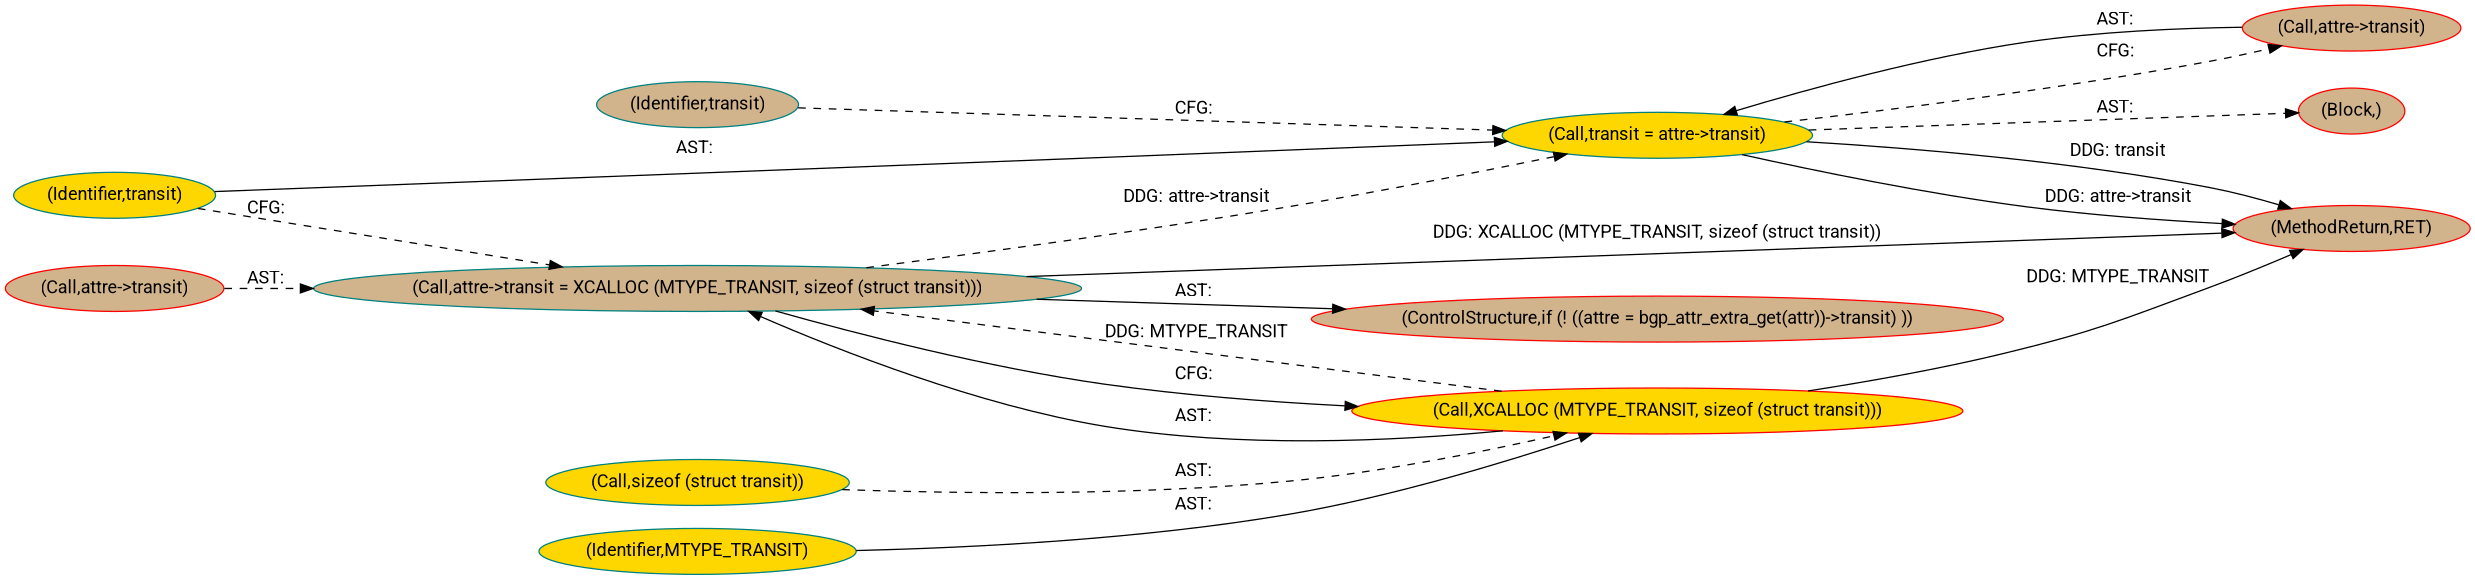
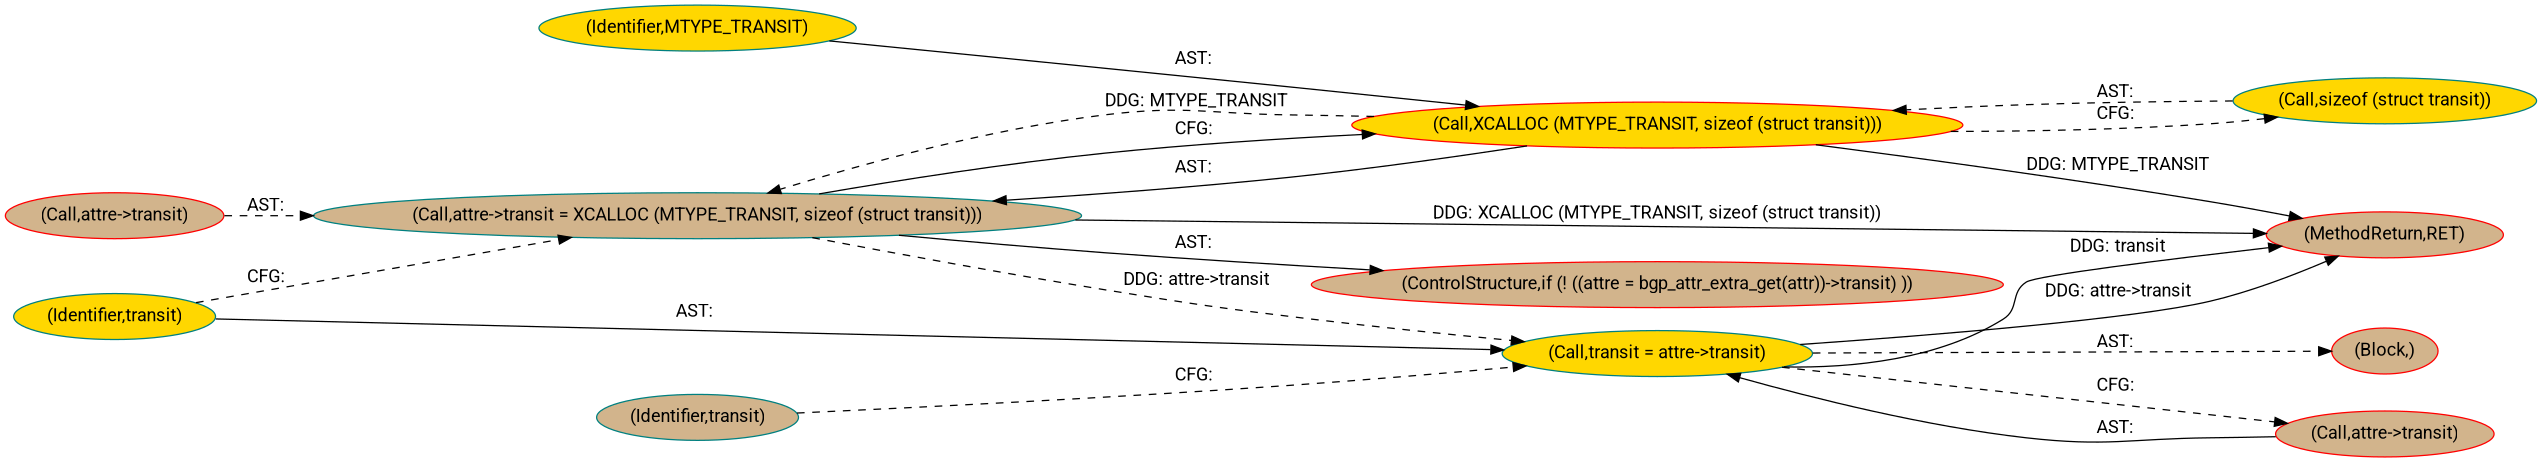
none -> (2108, 129)
